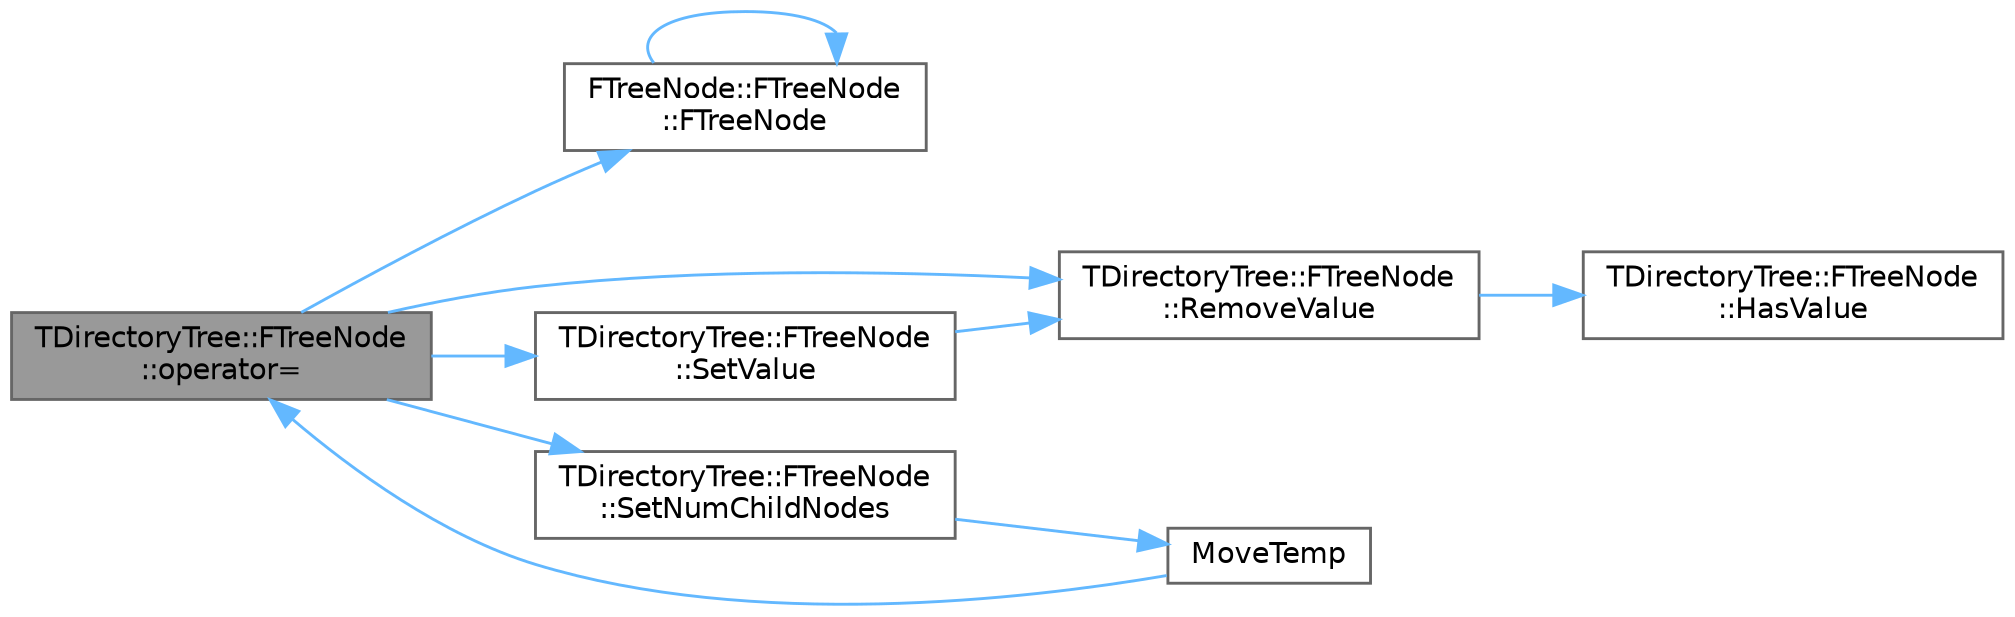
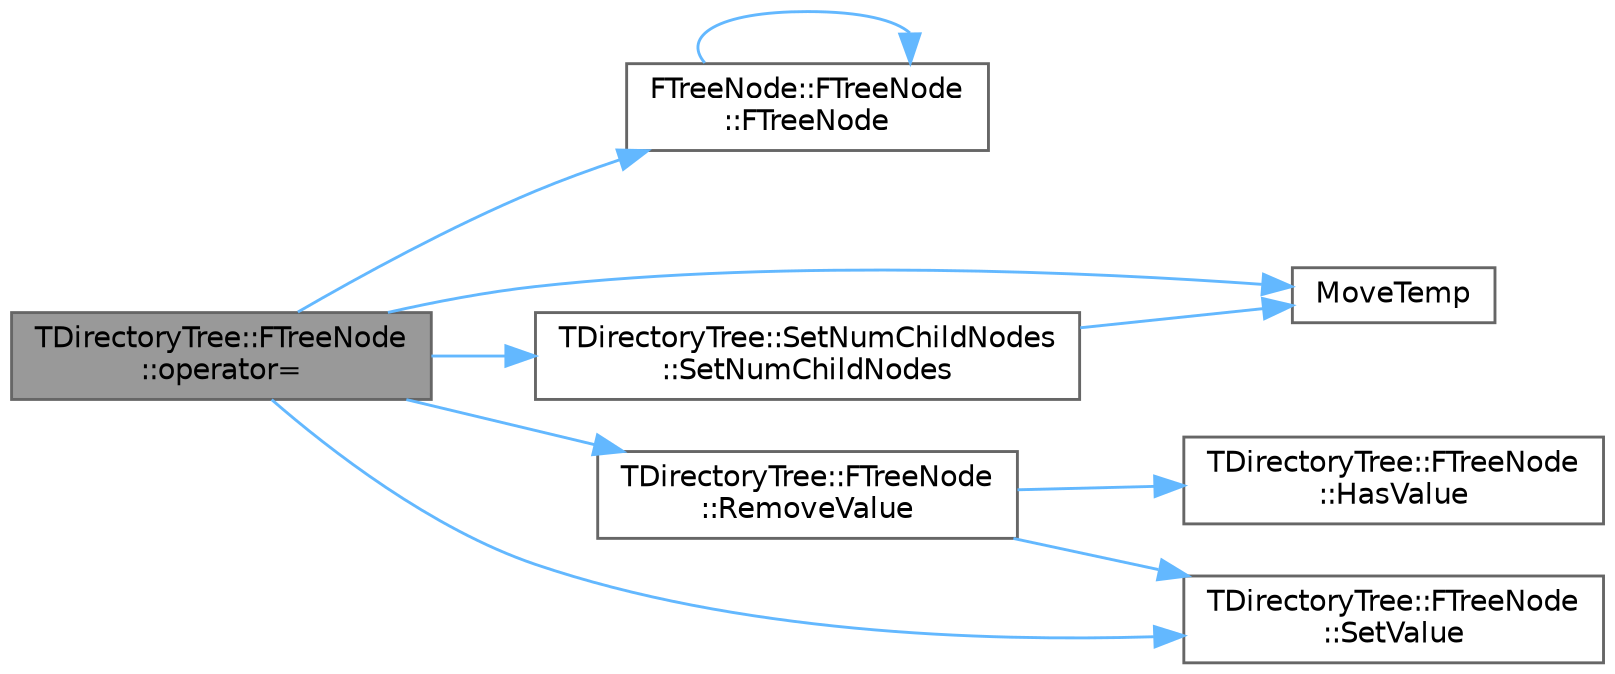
(993, 327) -> (1086, 554)
(745, 495) -> (808, 356)
(708, 598) -> (824, 271)
